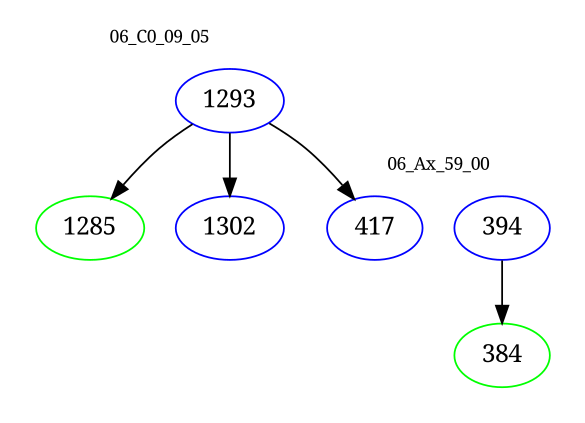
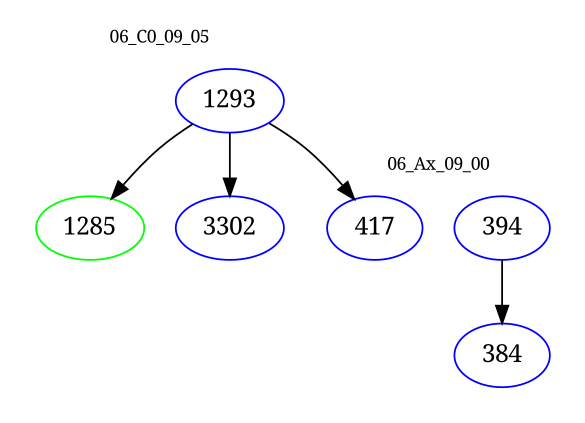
(438, 165) -> (438, 165)
(230, 228) -> (230, 228)
(502, 355) -> (502, 355)
